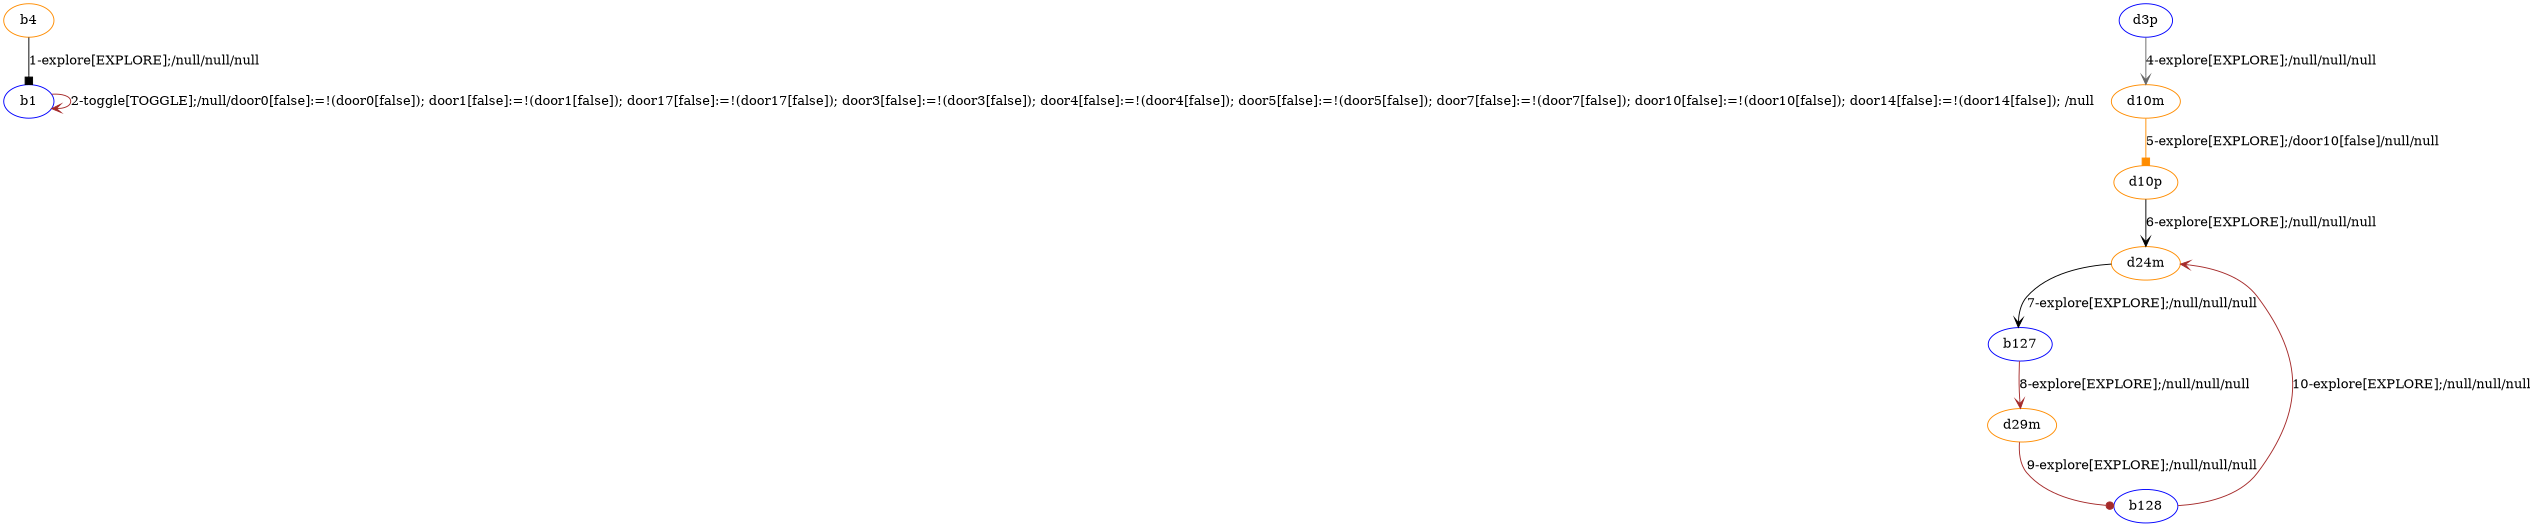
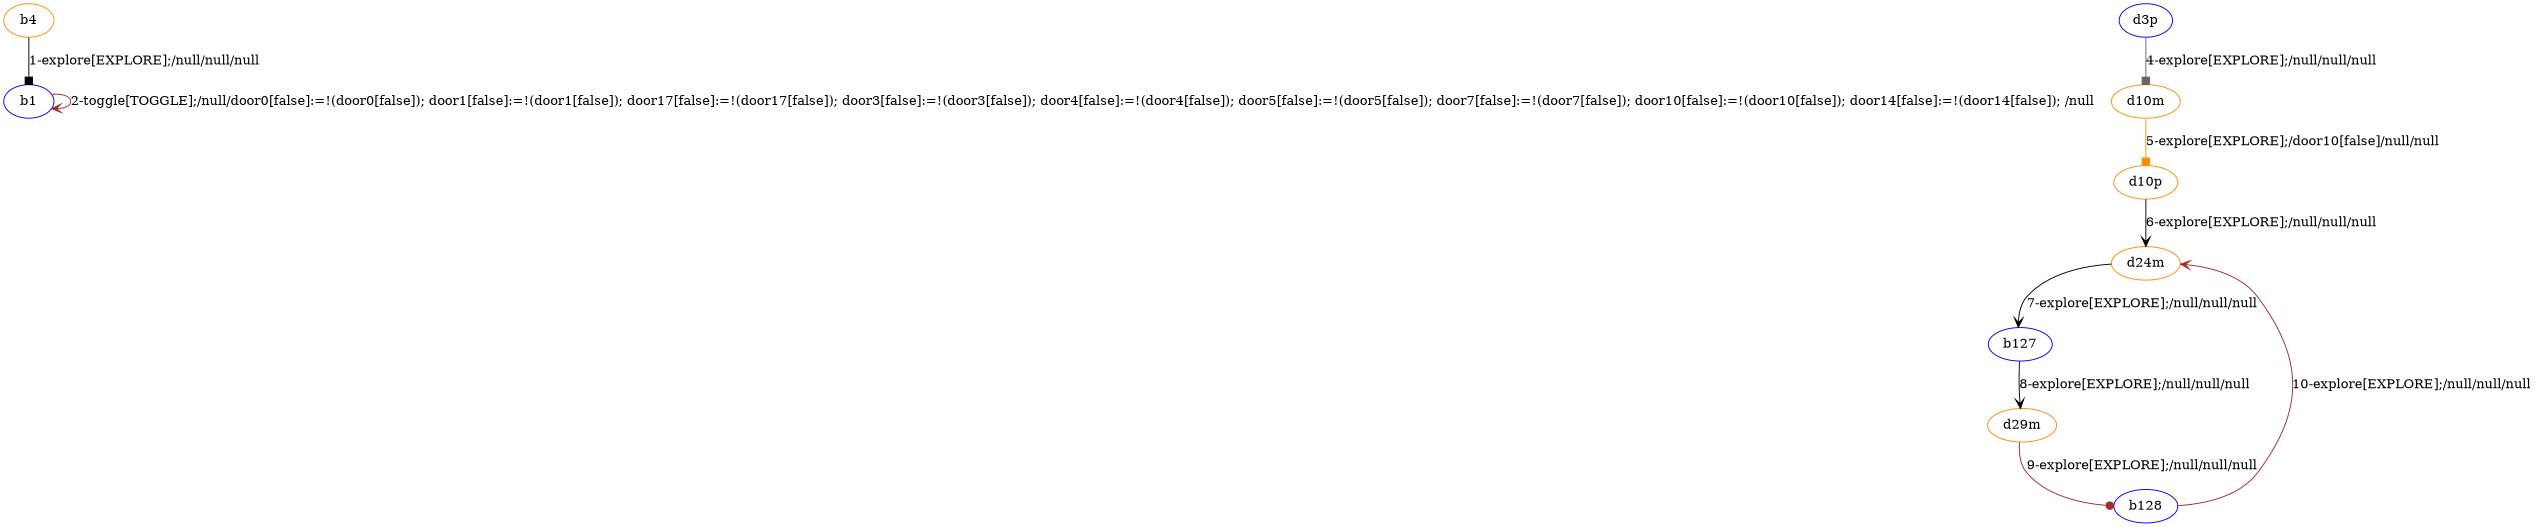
(2146, 56) -> (2146, 56)
(2019, 380) -> (2019, 380)
